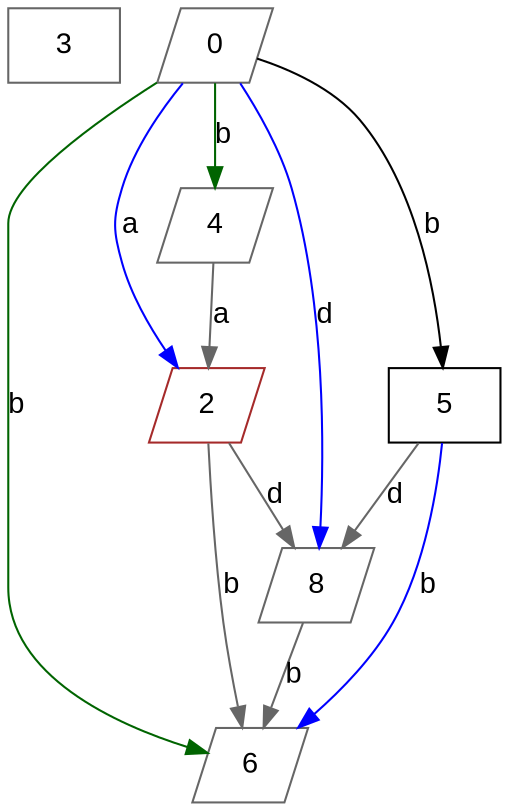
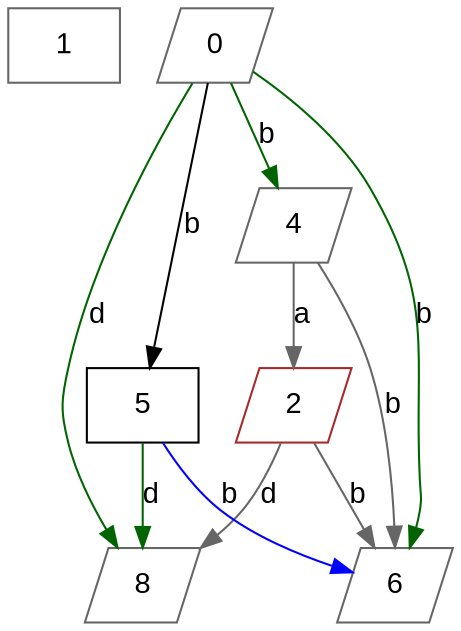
(64, 45) -> (64, 45)
(116, 214) -> none
(313, 298) -> (88, 300)
(387, 487) -> (143, 485)
(287, 665) -> (376, 388)
